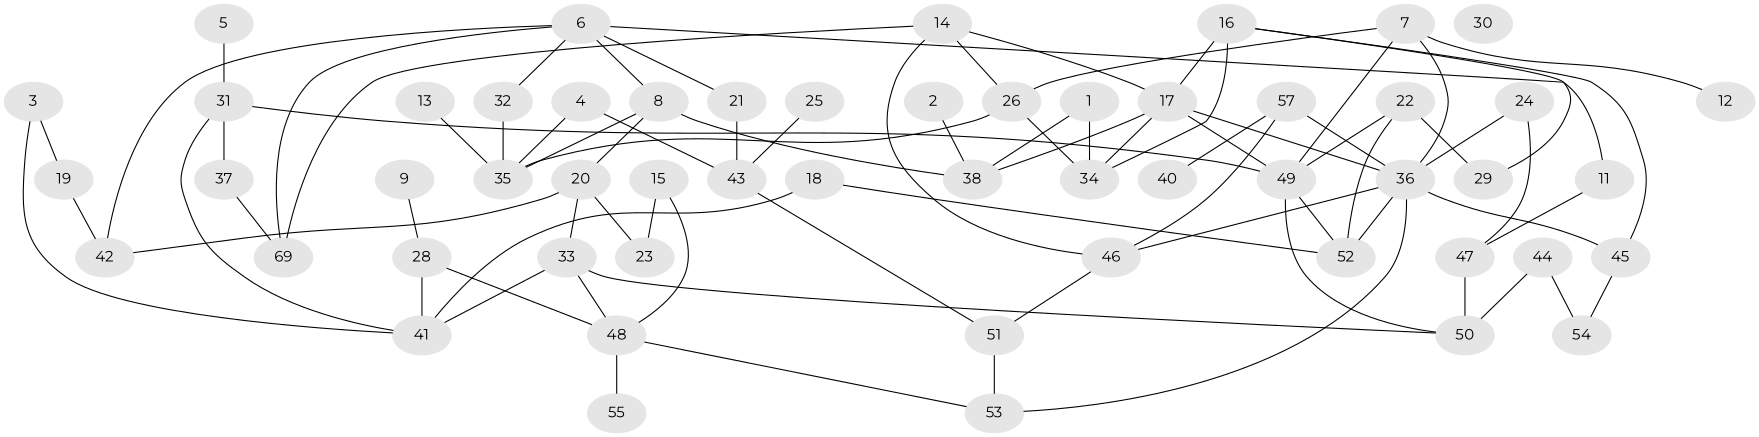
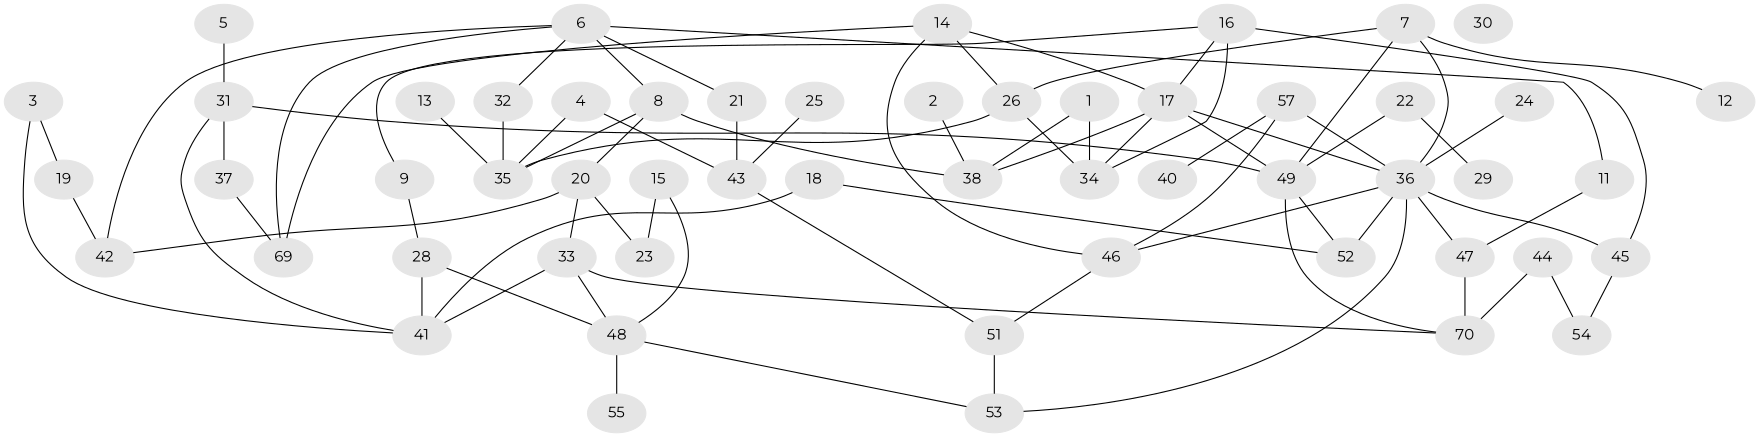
(1468, 60) -> (748, 45)
(1361, 175) -> none
(1526, 189) -> (1435, 219)
(1465, 335) -> (1465, 335)
